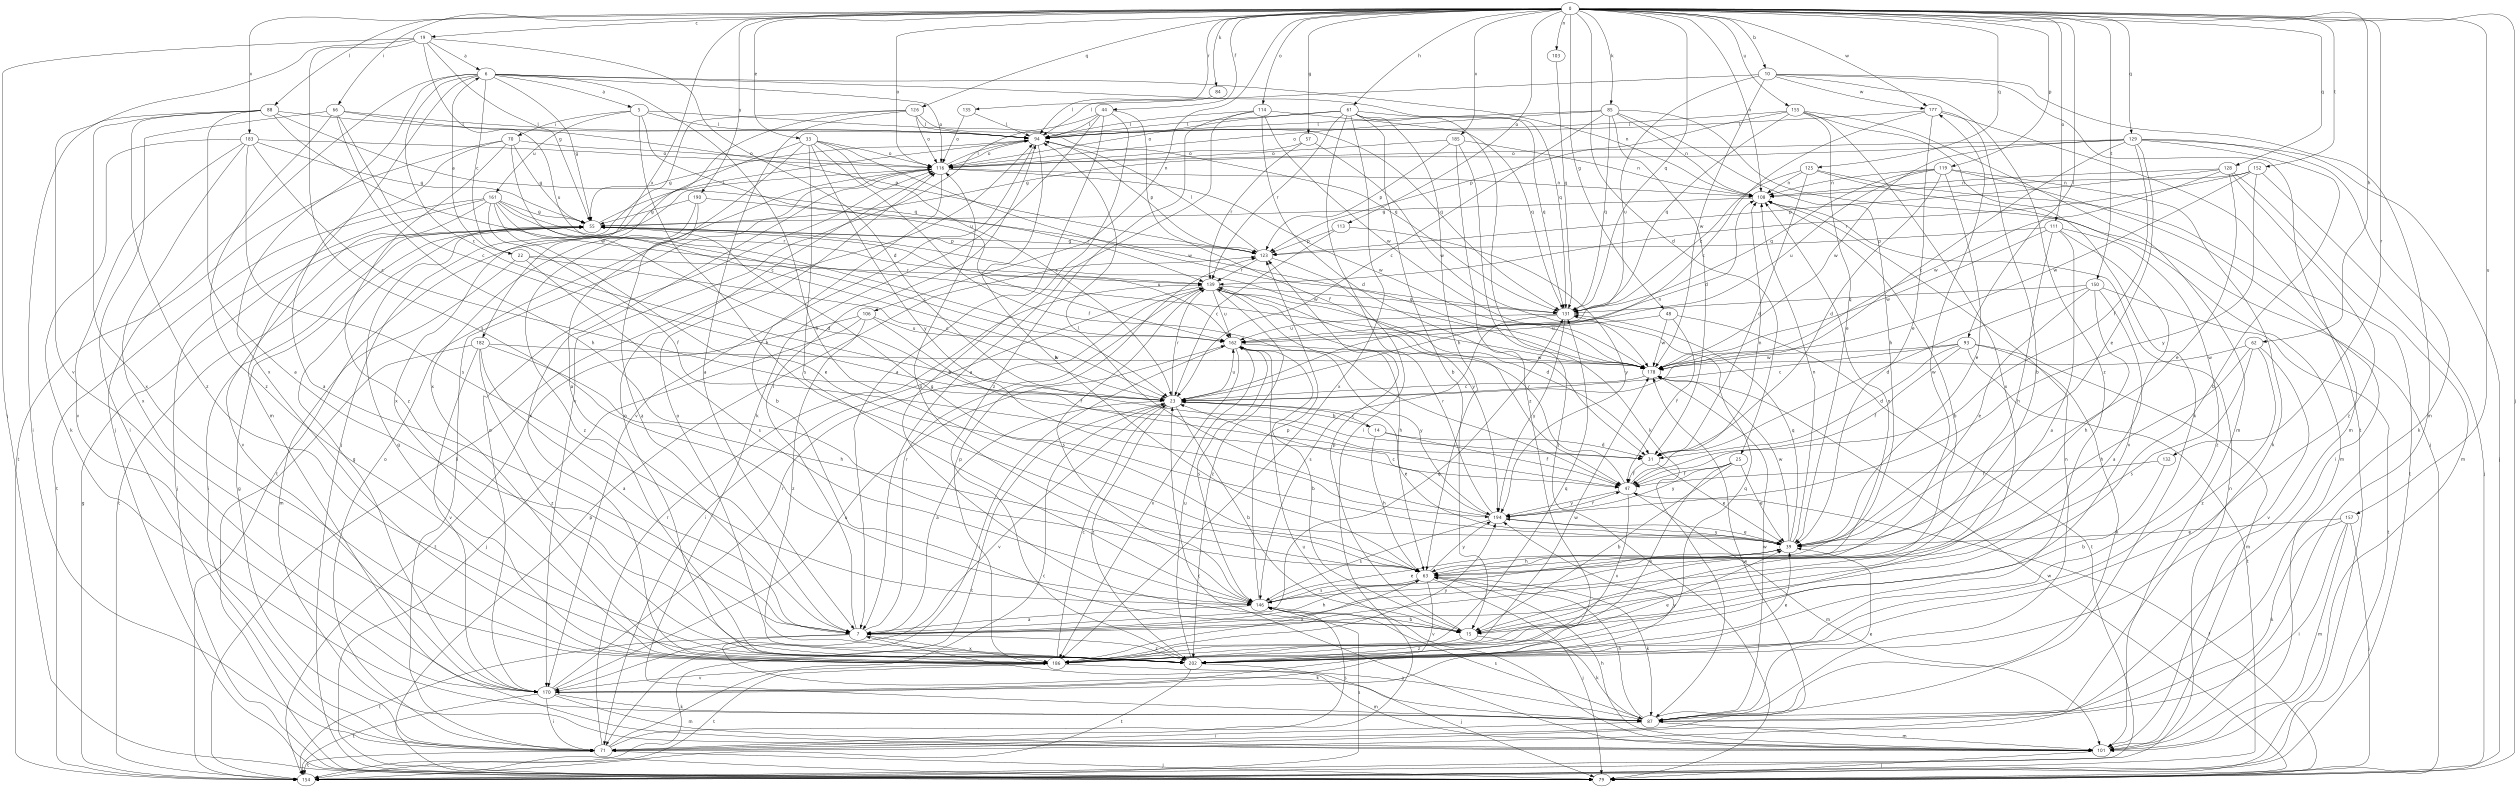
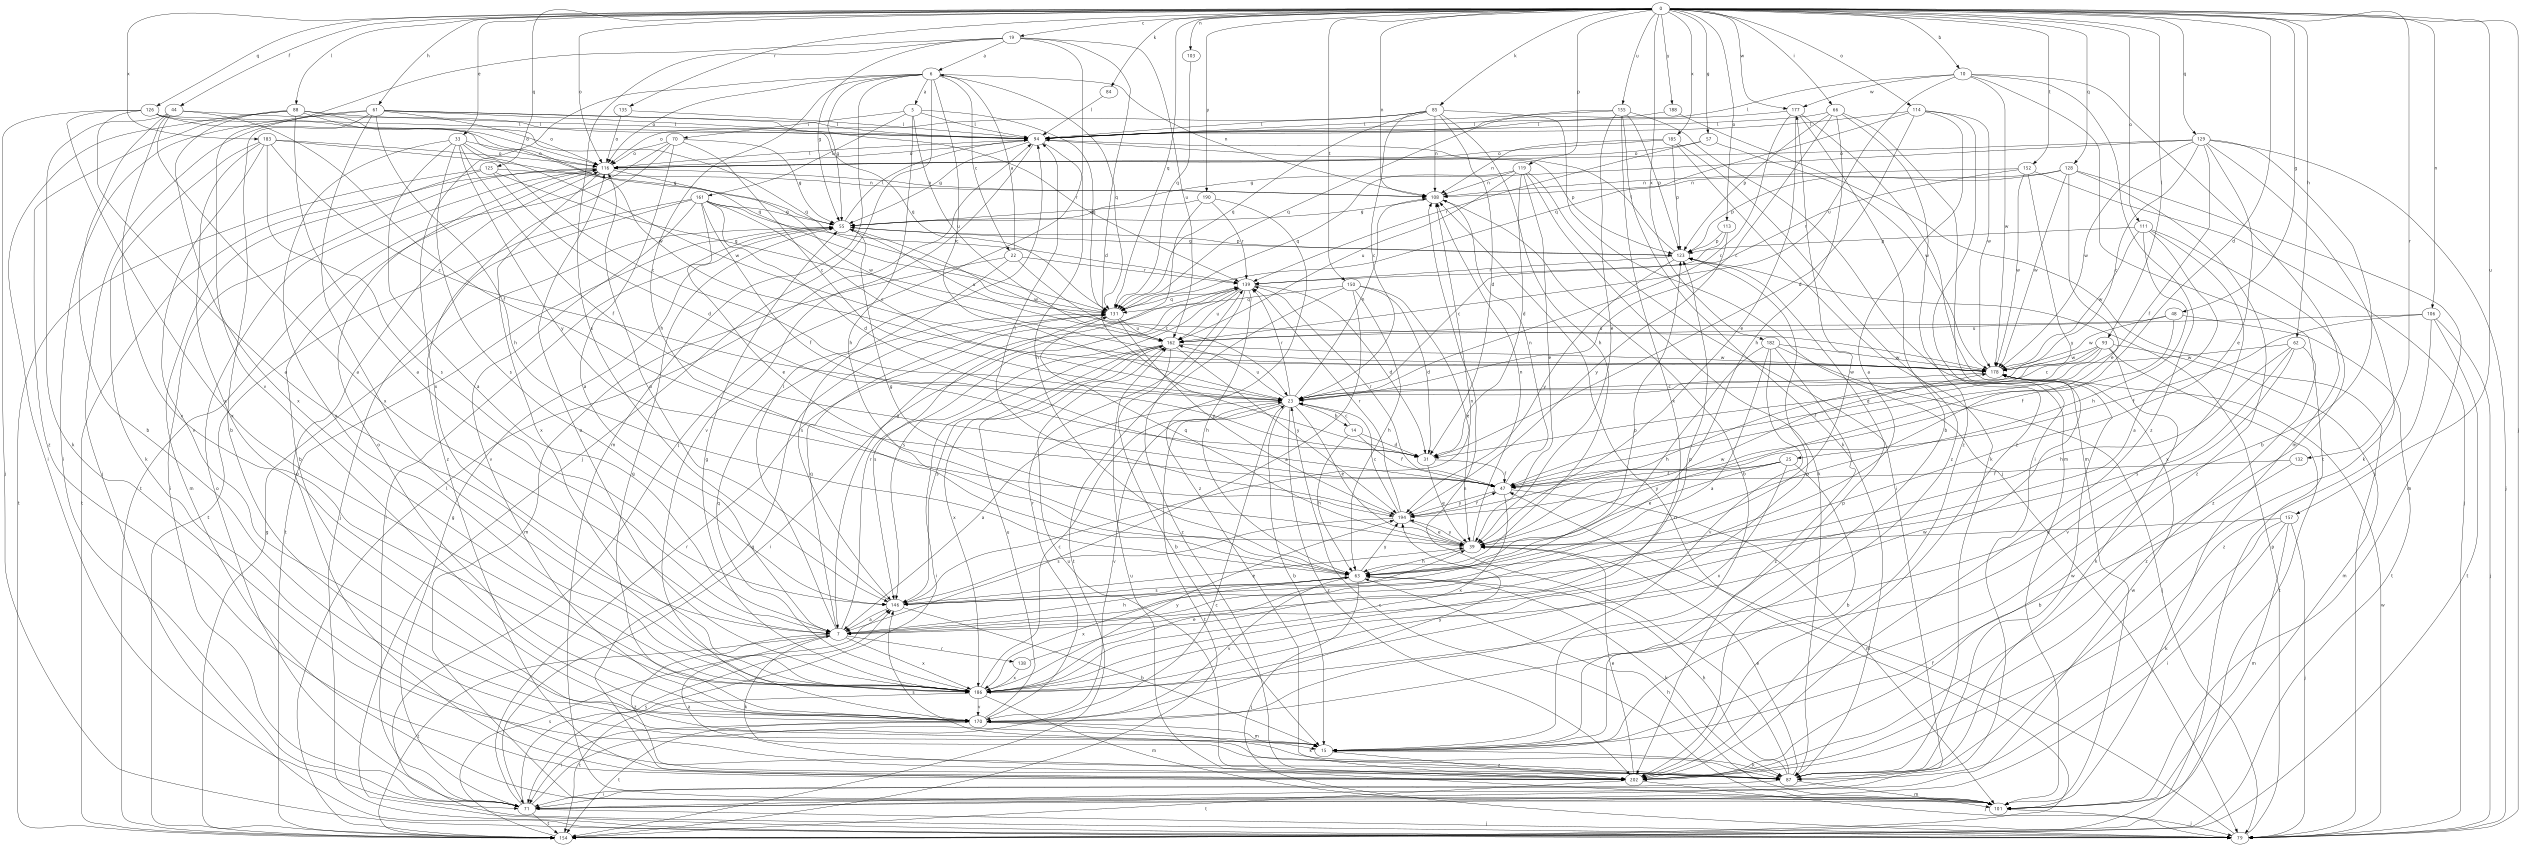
none -> (1673, 110)
(1701, 241) -> (736, 241)
none -> (1022, 663)
(1320, 745) -> (1151, 726)
